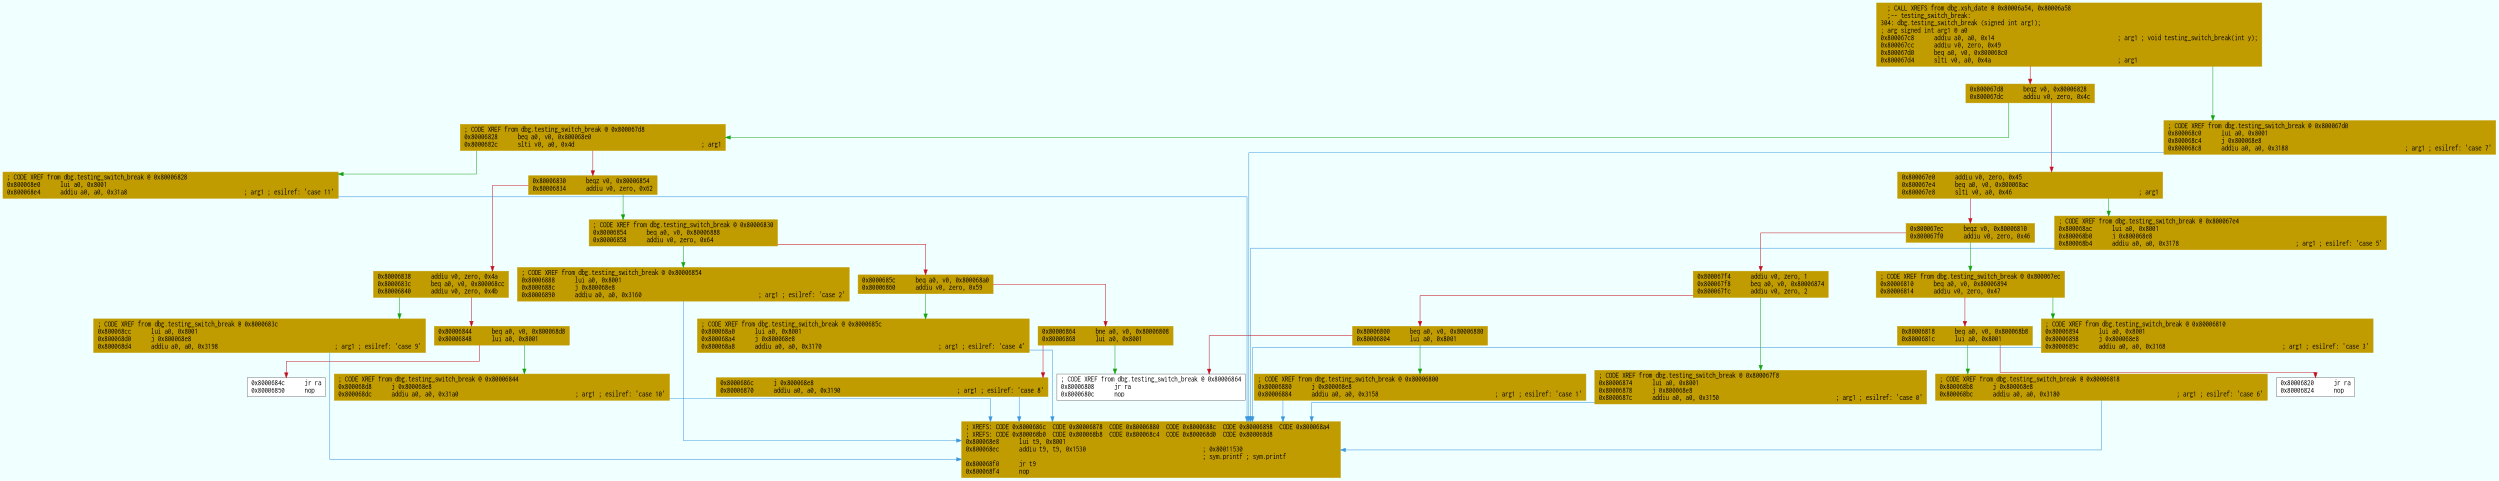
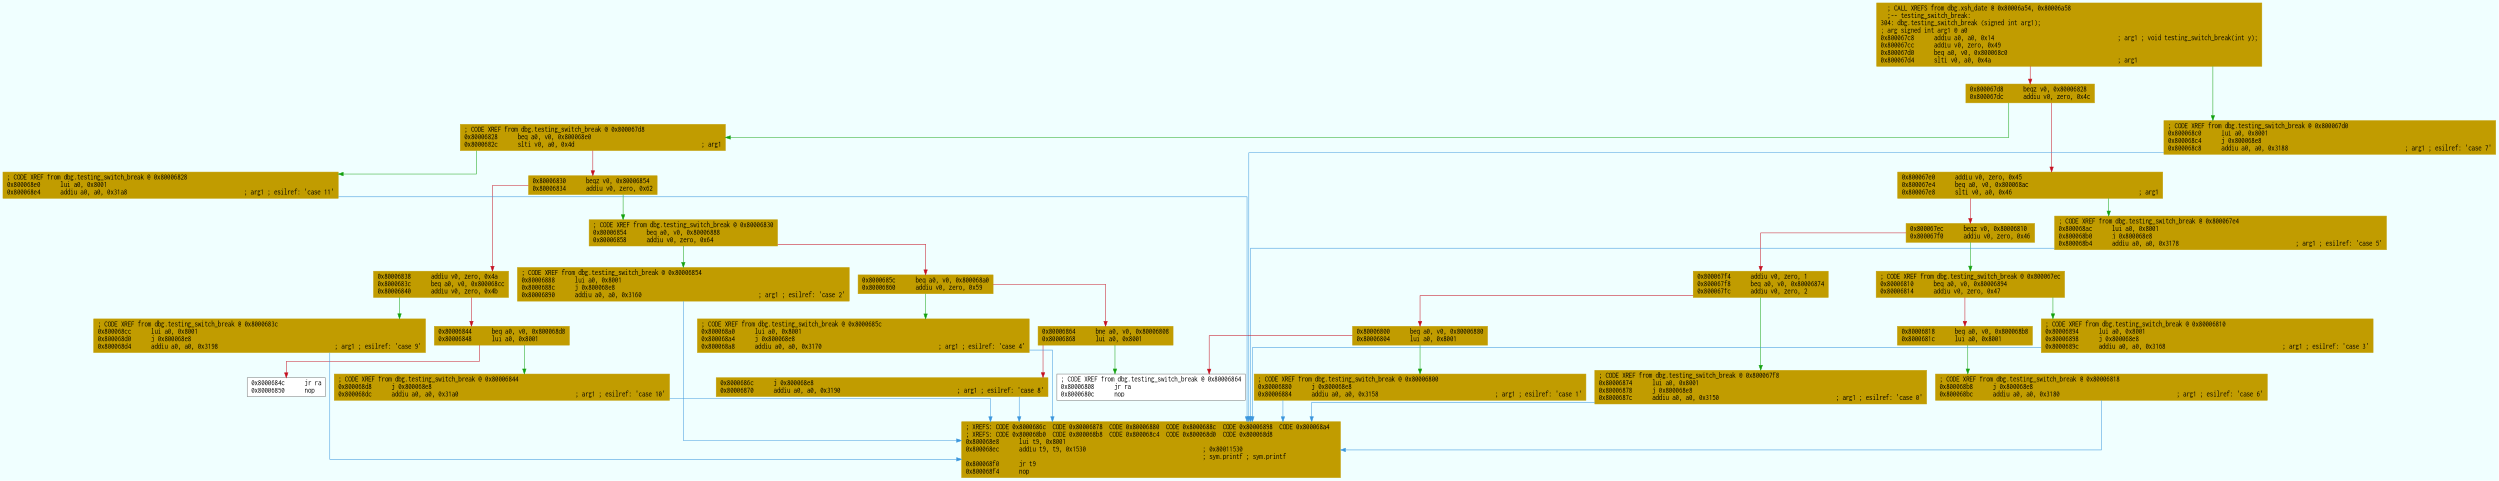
(2315, 387) -> none
